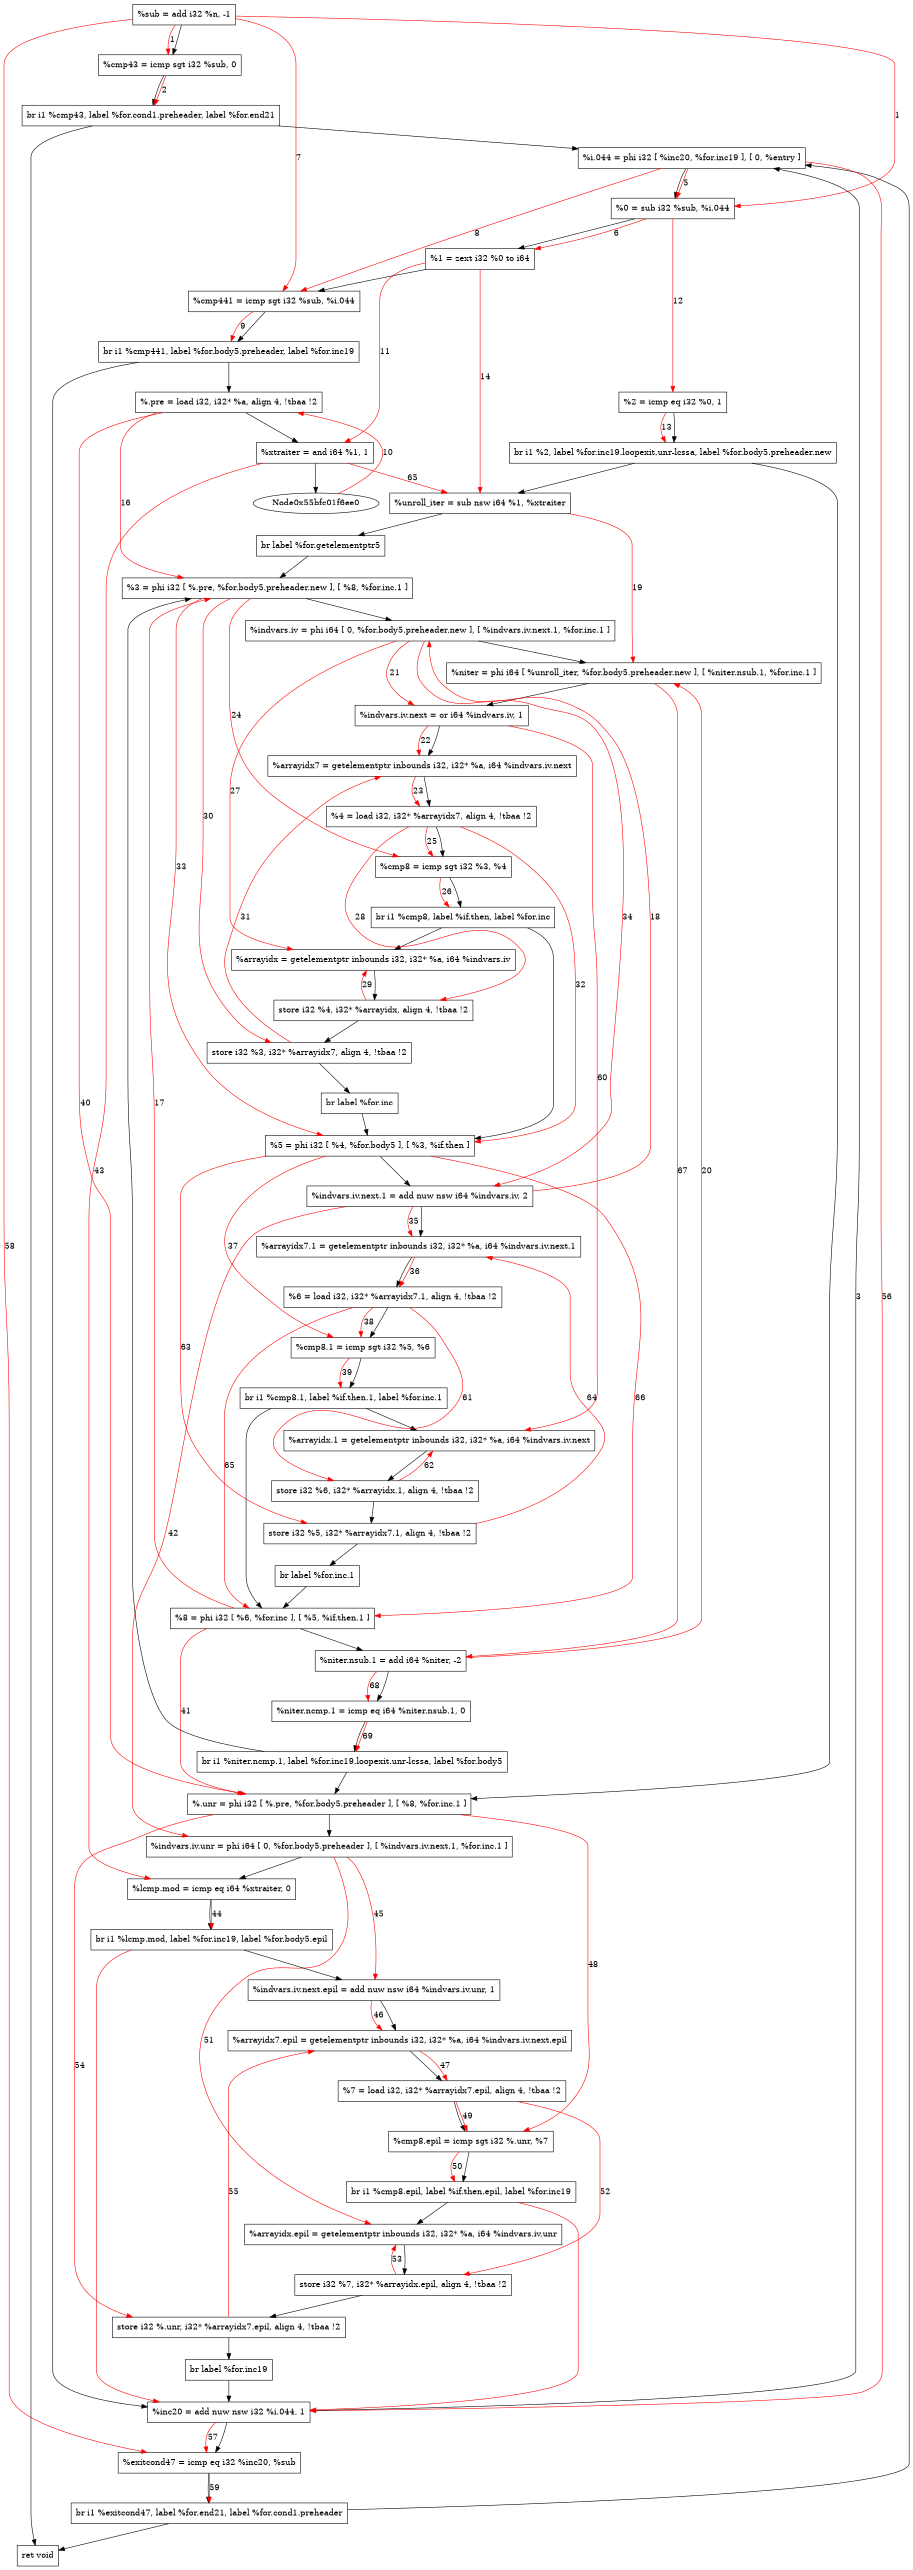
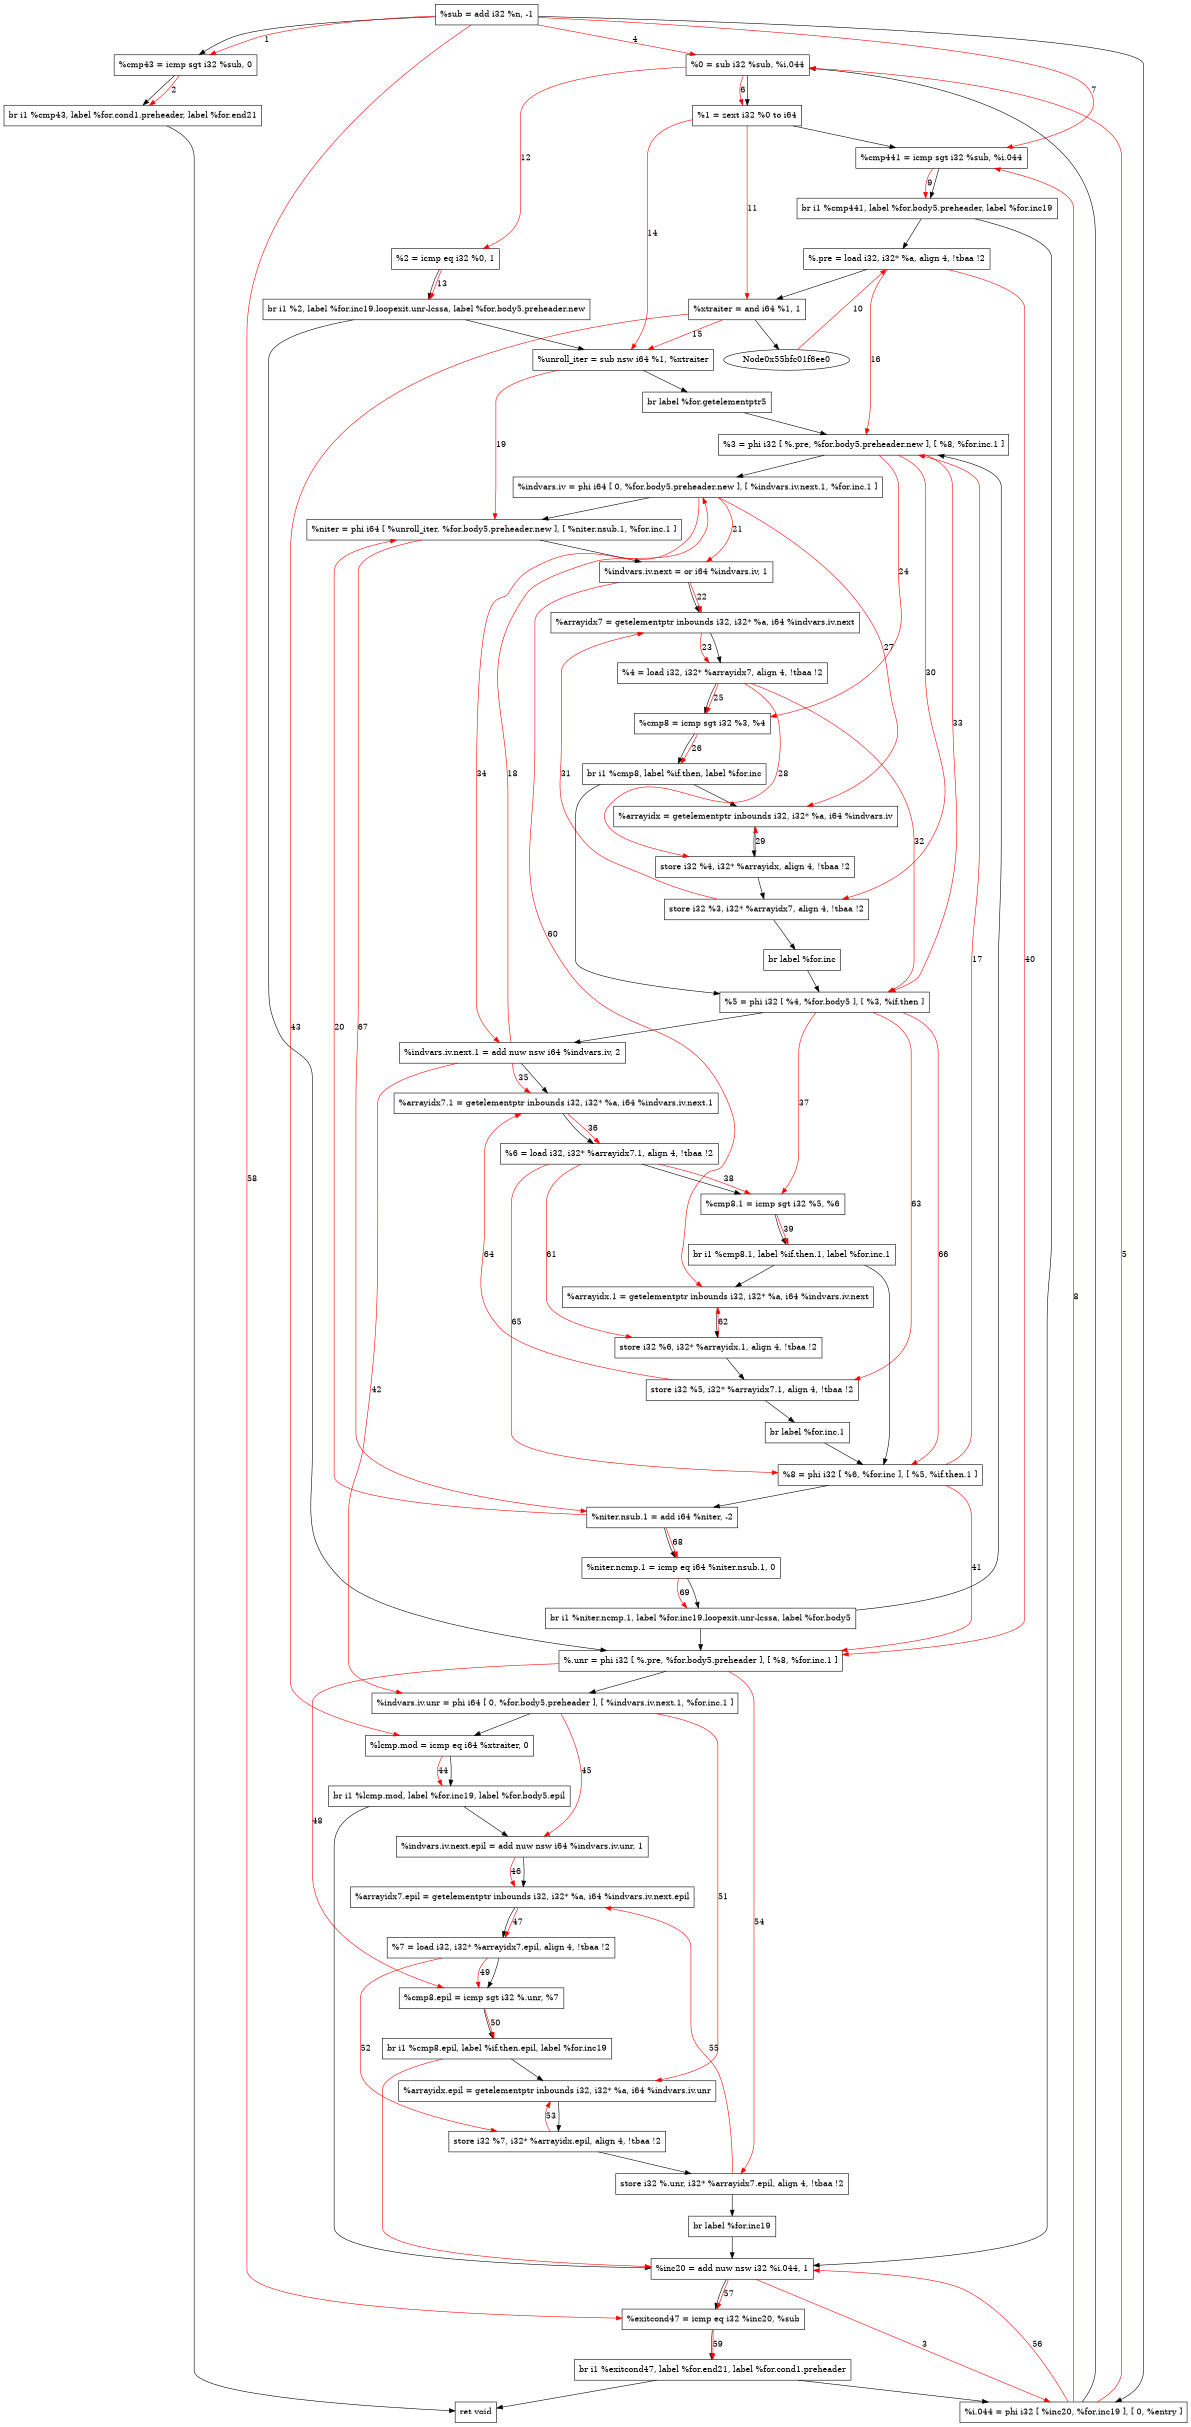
(898, 116) -> (635, 40)
(425, 137) -> (1143, 932)
(413, 478) -> (698, 335)
(856, 1517) -> (900, 2340)
(96, 2186) -> (334, 2168)
